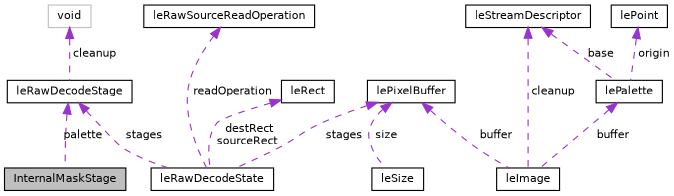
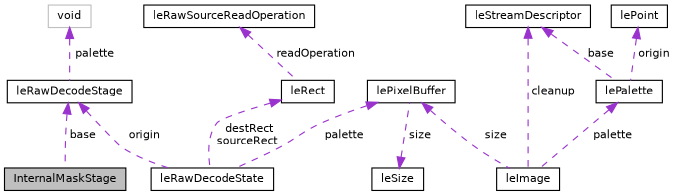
(93, 54) -> (93, 54)
(187, 101) -> (273, 58)
(81, 135) -> (81, 135)
(143, 135) -> (143, 135)
(343, 135) -> (343, 135)
(494, 135) -> (494, 135)
(611, 135) -> (611, 135)
(369, 139) -> (405, 130)
